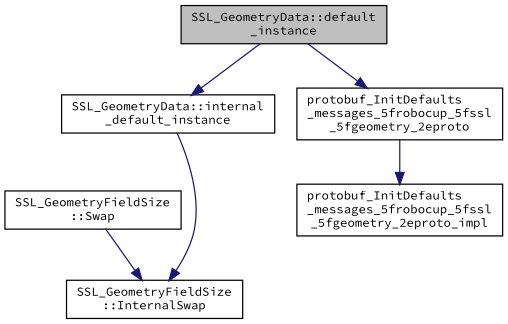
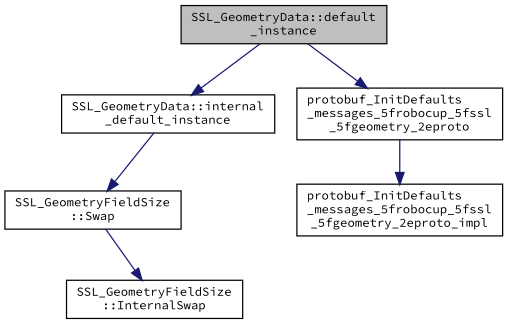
(196, 202) -> (134, 157)
